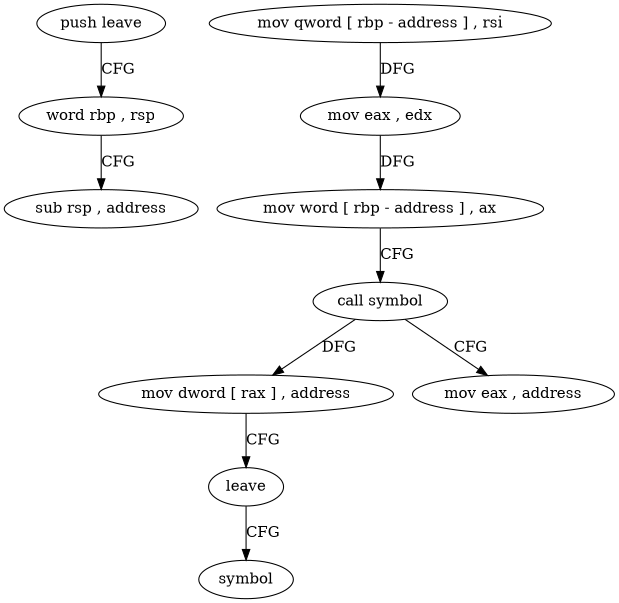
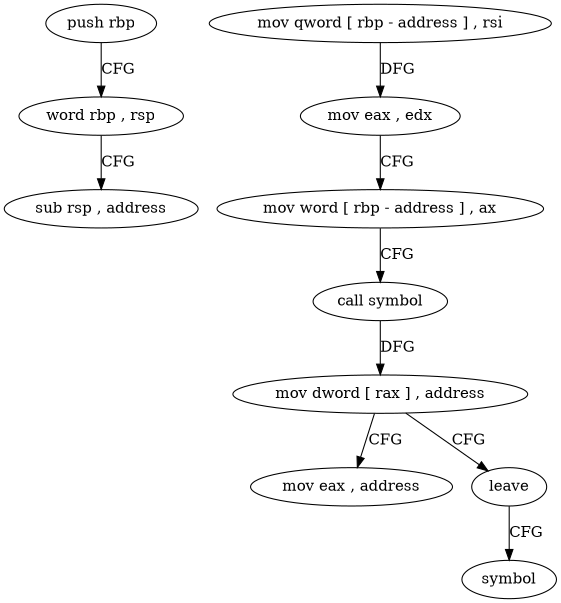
(101, 23) -> (101, 23)
(398, 162) -> (397, 162)
(442, 344) -> (368, 435)
